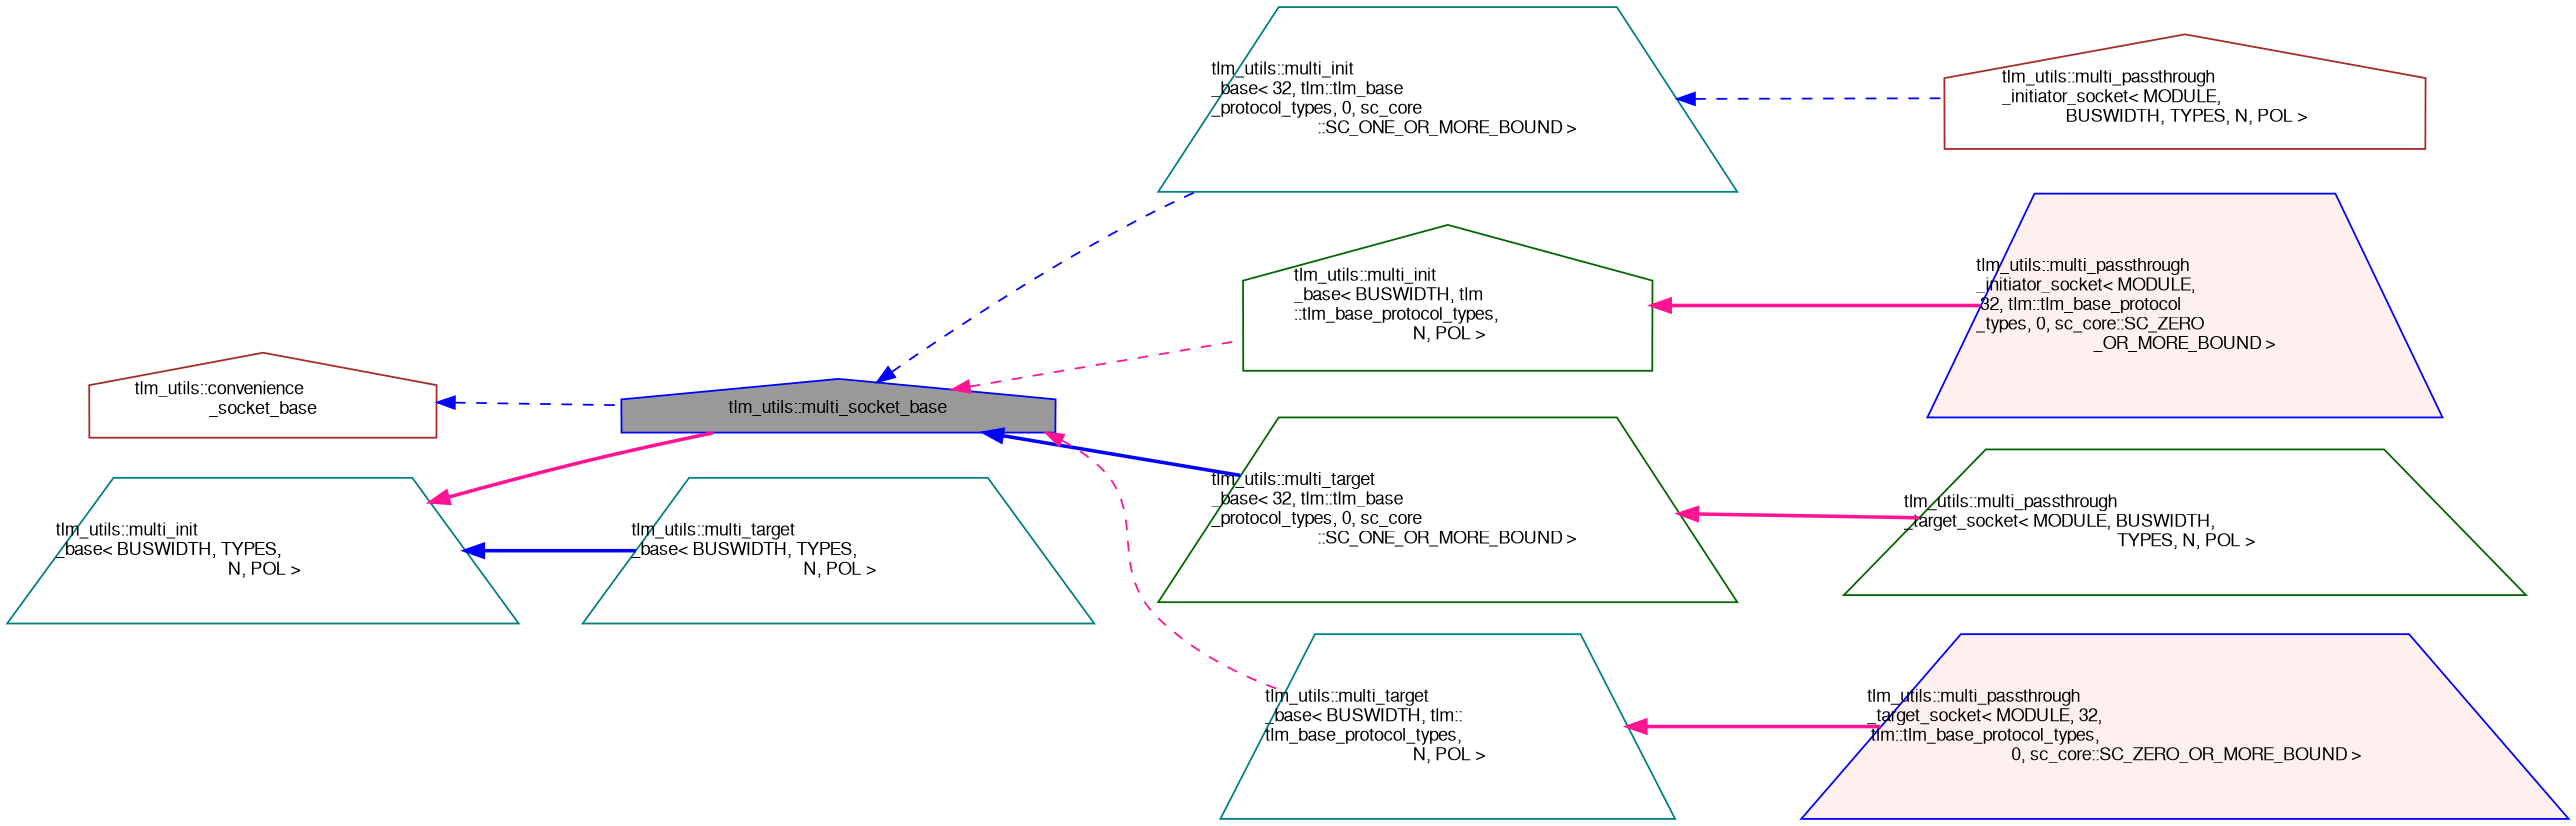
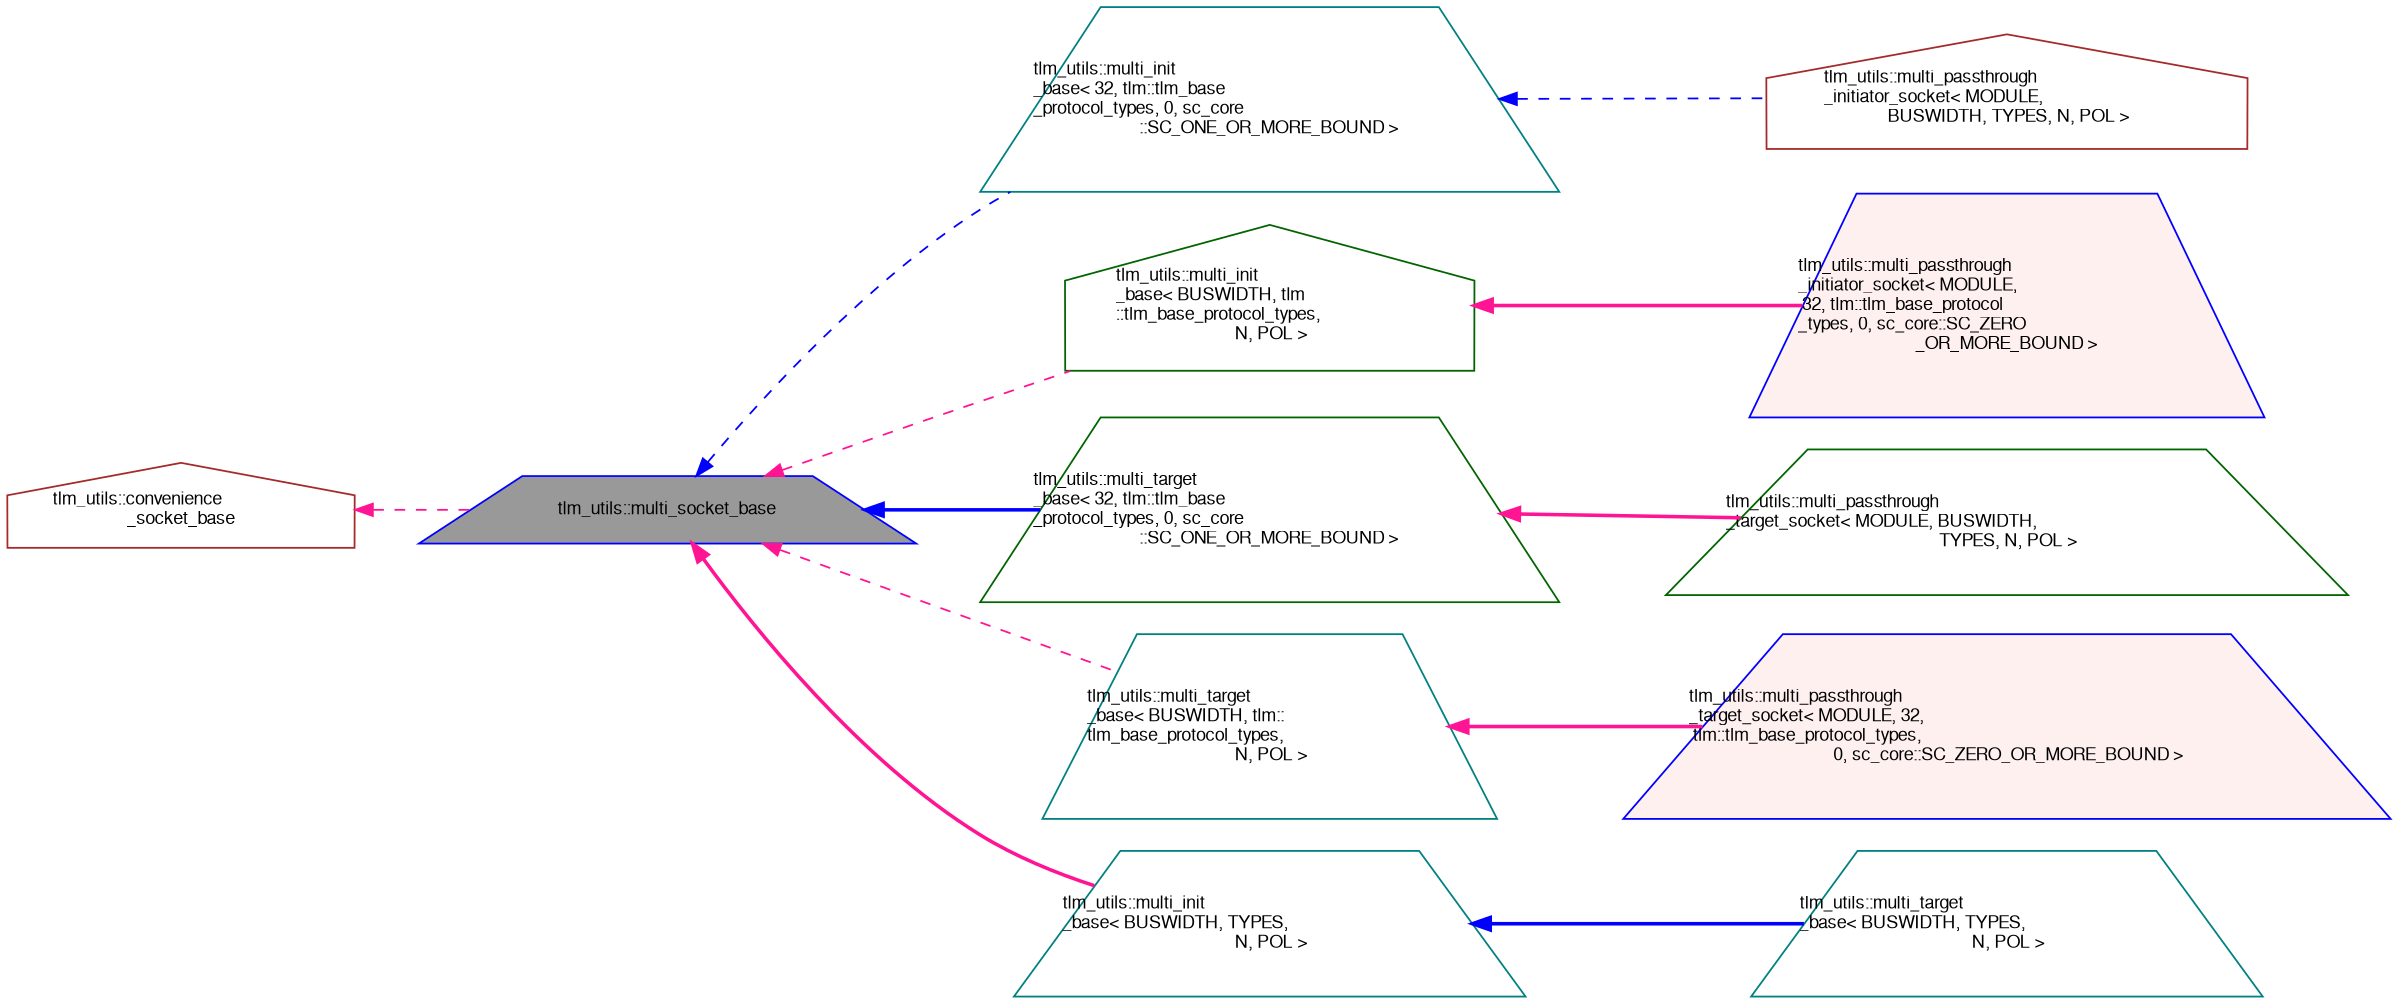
(538, 404) -> (422, 510)
(838, 409) -> (668, 510)
(580, 462) -> (874, 753)
